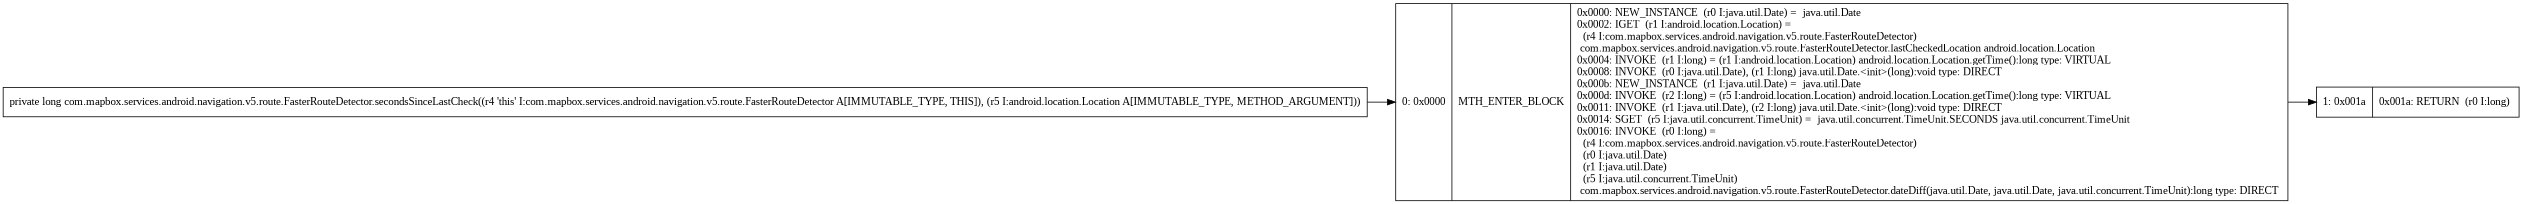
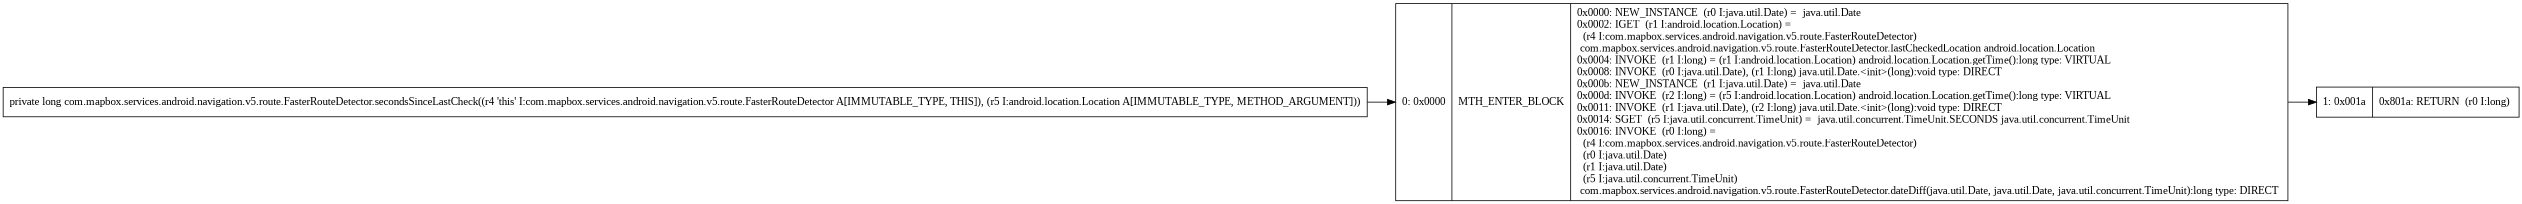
(2446, 102) -> (2446, 102)
